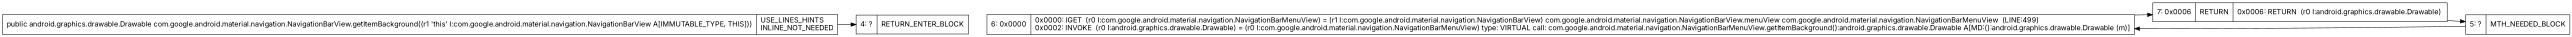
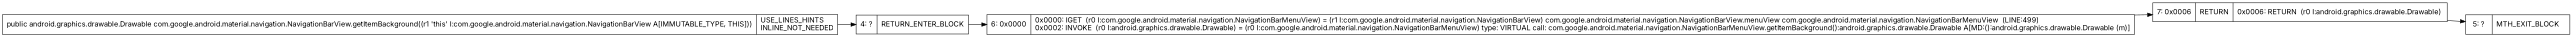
(2528, 24) -> (2528, 24)
(2303, 28) -> (975, 25)
